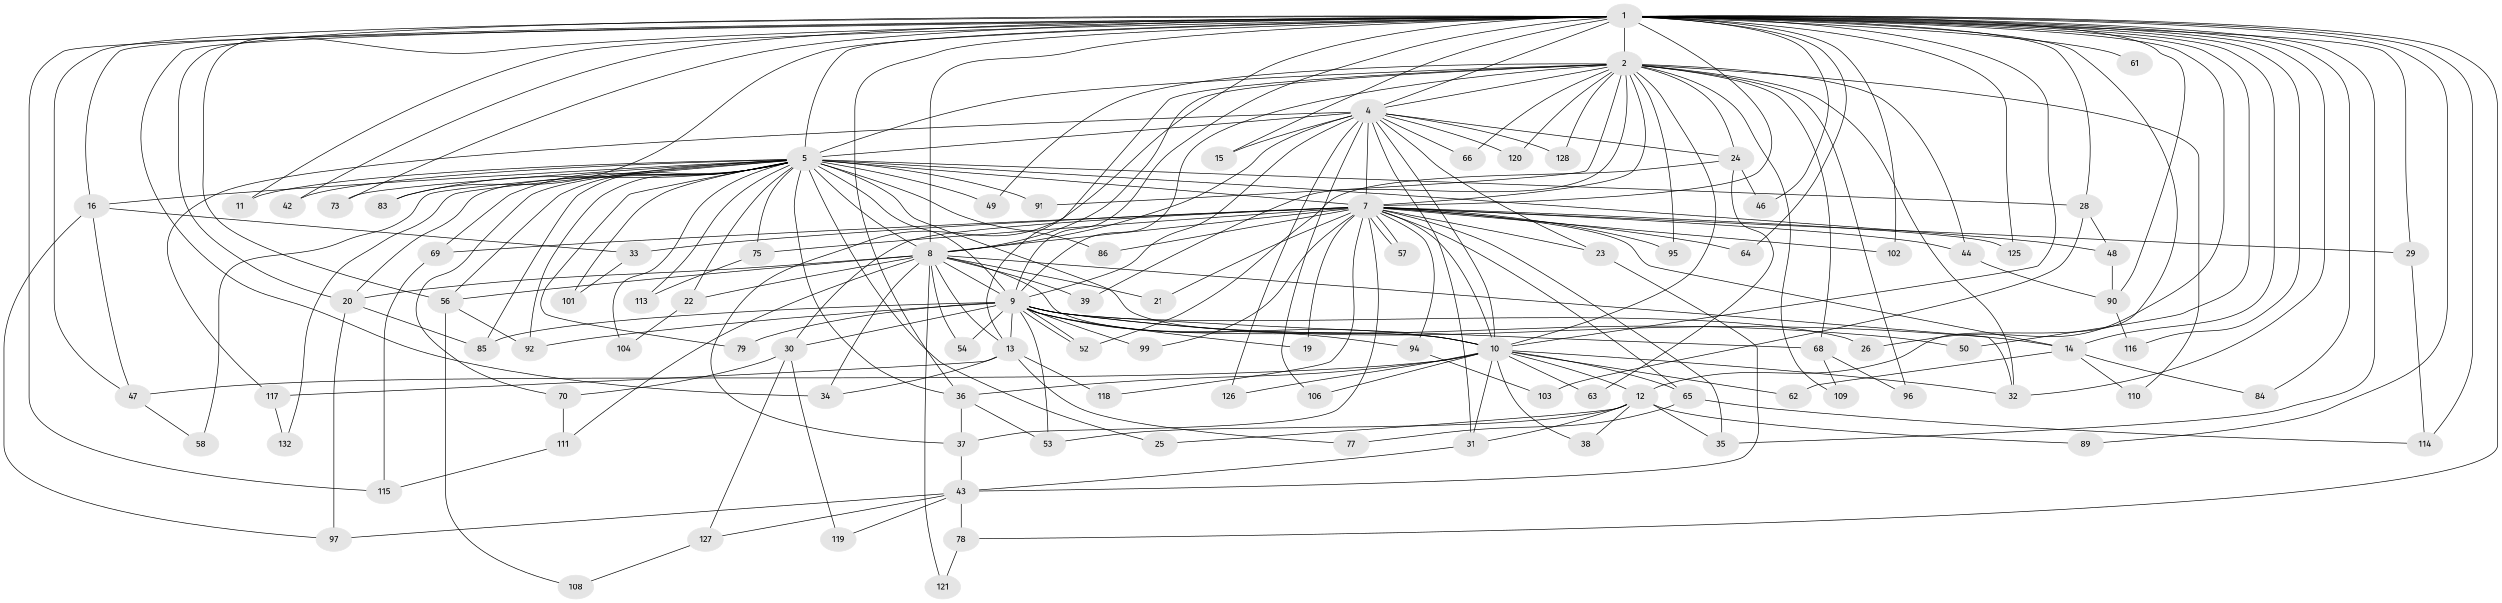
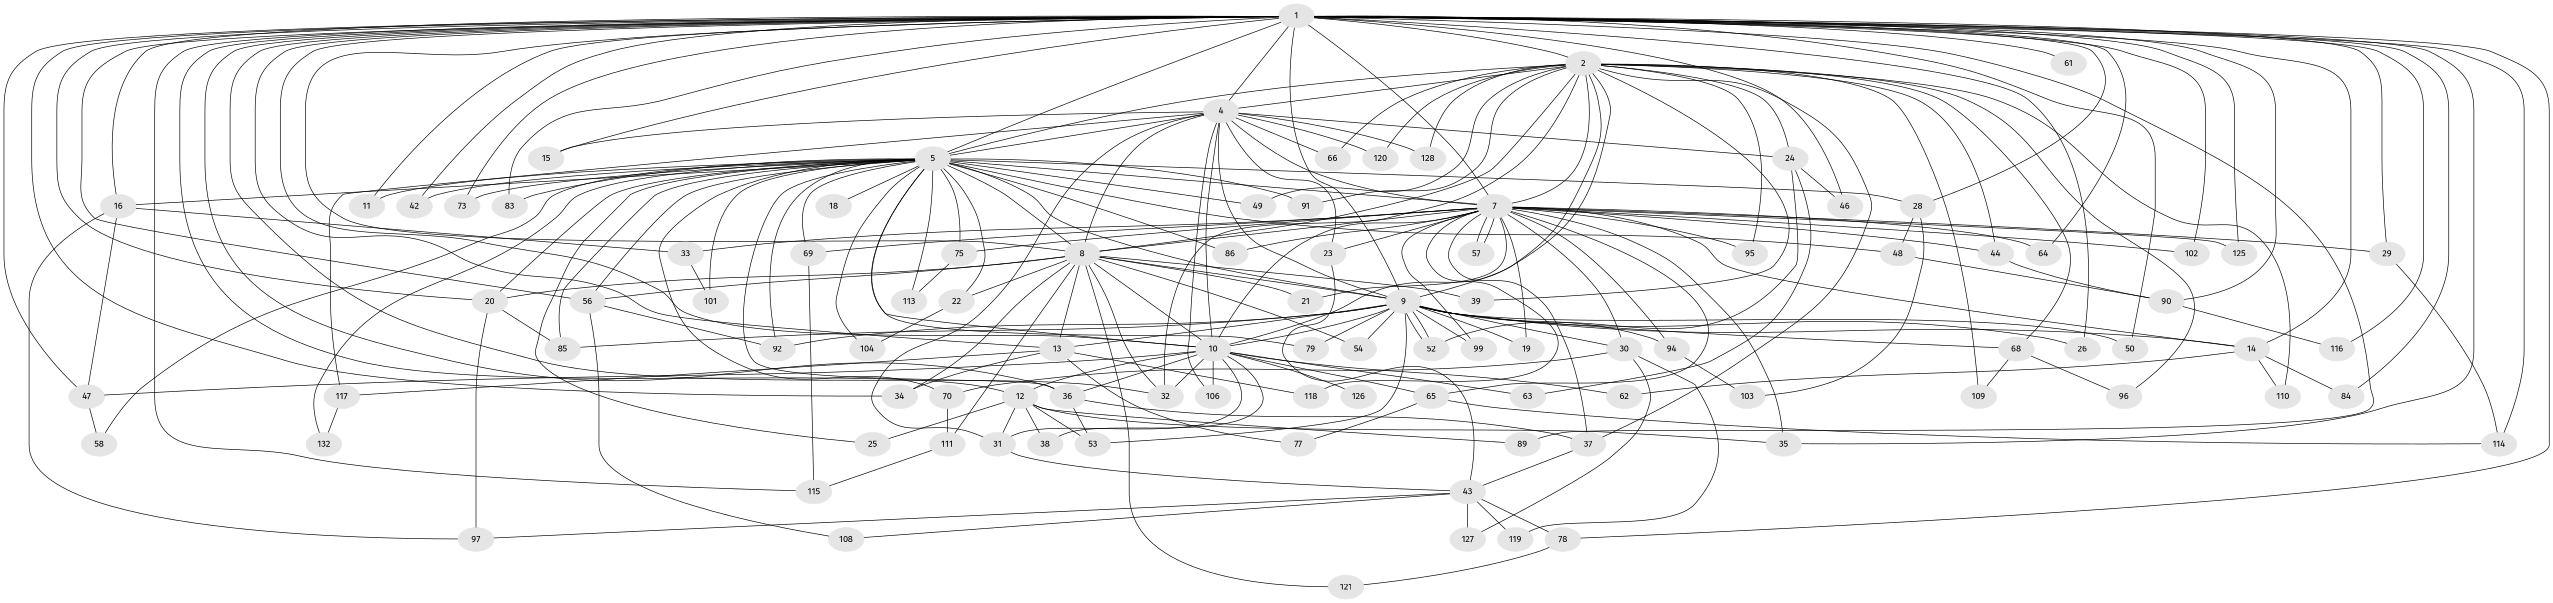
none -> (834, 206)
(1284, 247) -> none
(641, 563) -> (1157, 516)
